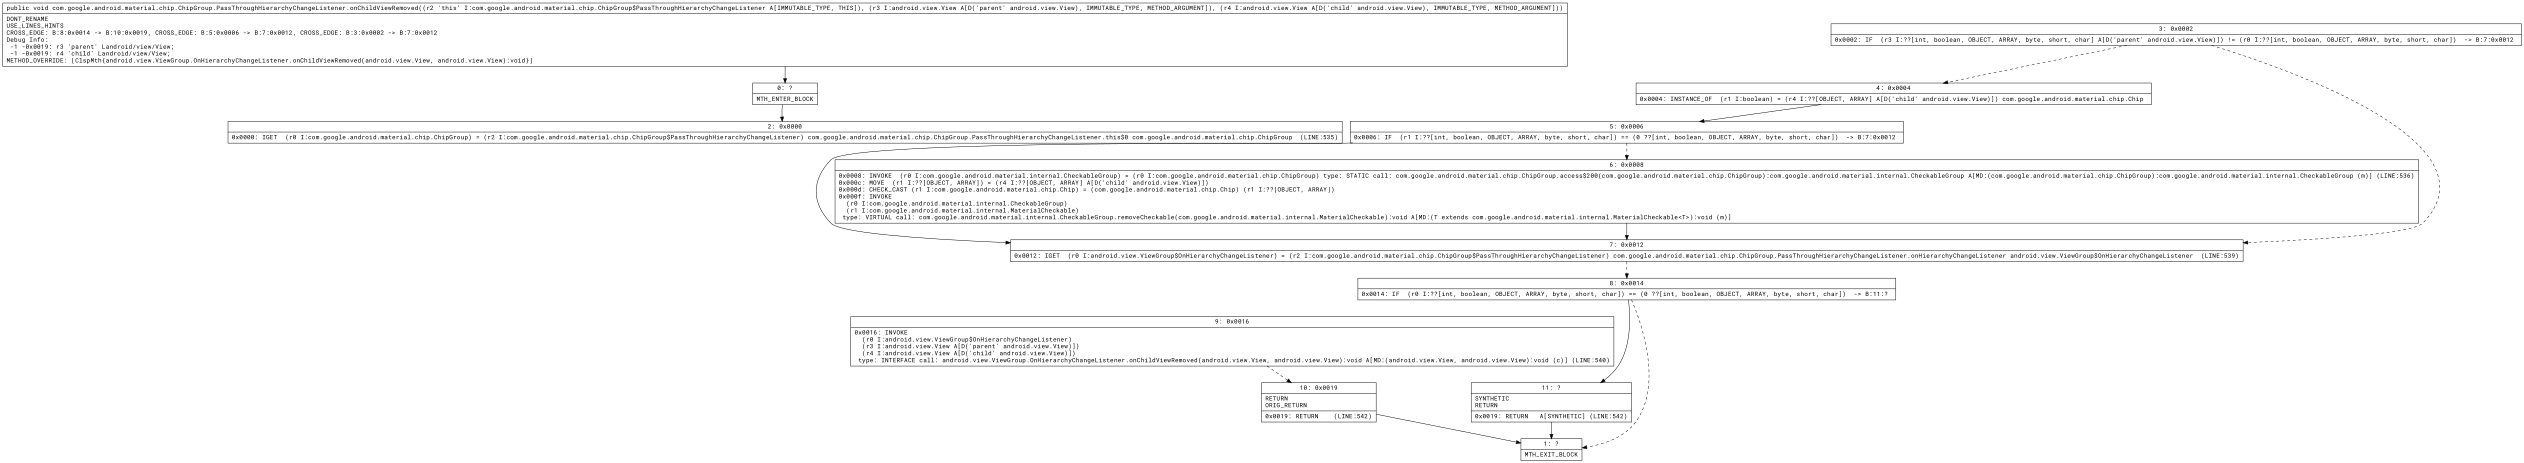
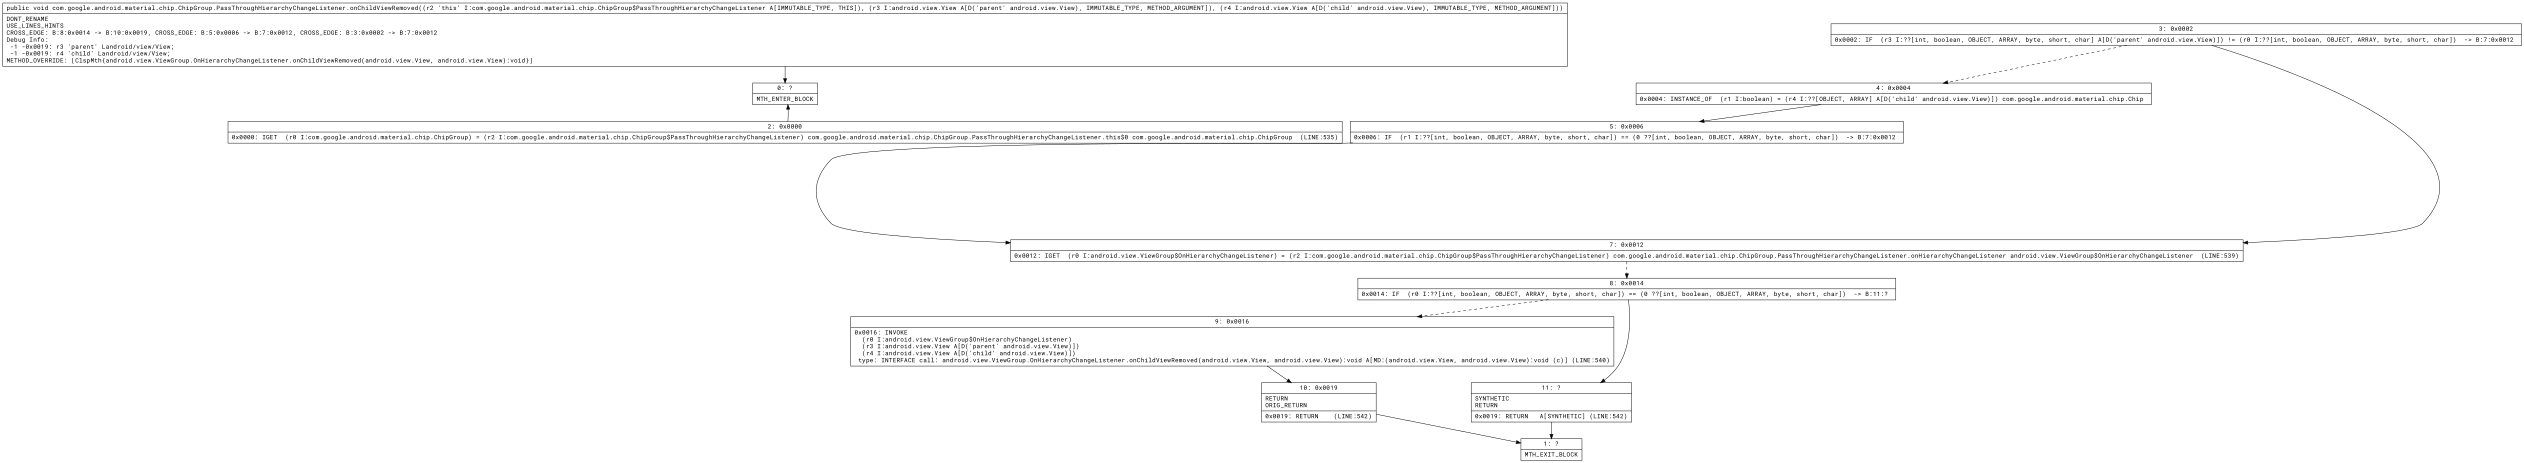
(782, 111) -> (788, 115)
(2428, 159) -> (2428, 159)
(1627, 191) -> none
(1277, 373) -> (1277, 373)
(1648, 389) -> (1485, 308)
